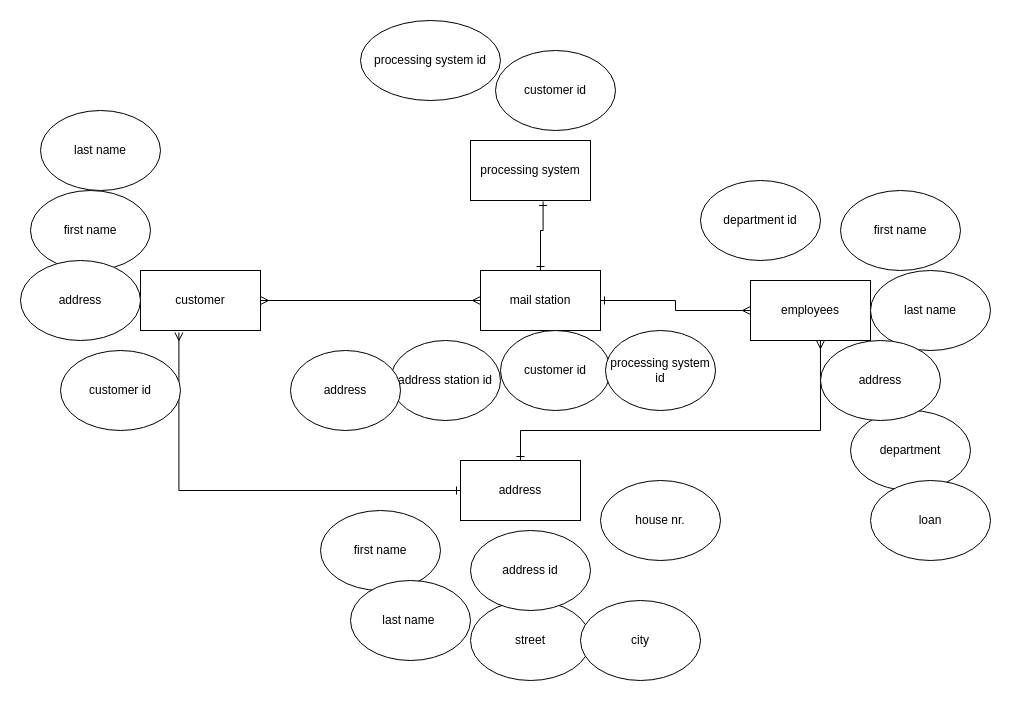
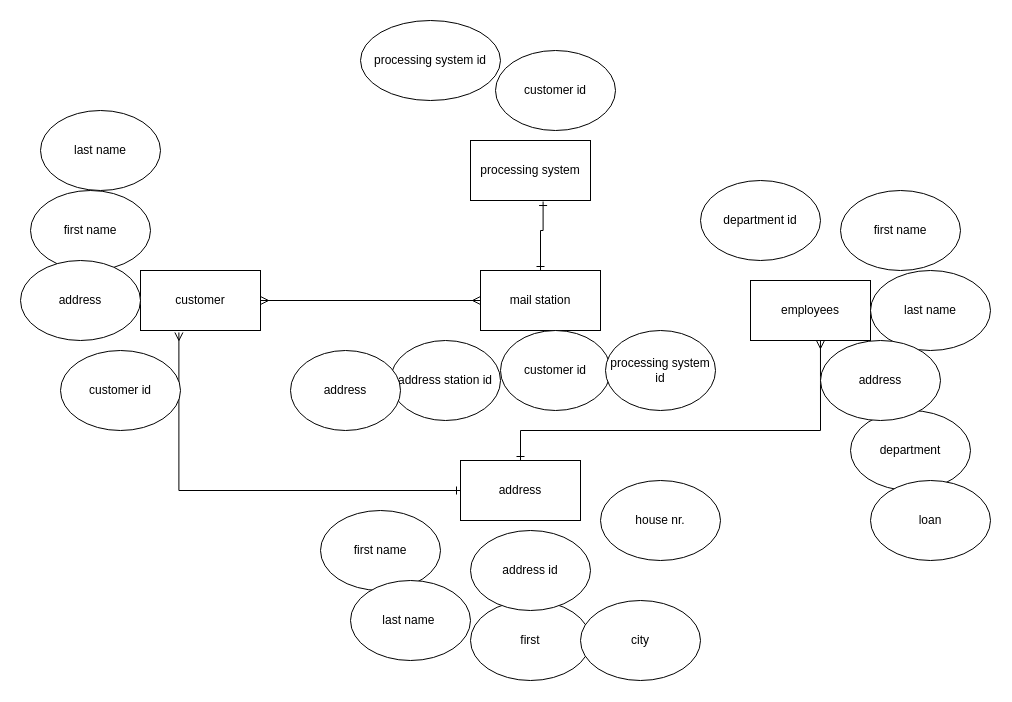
(676, 306) -> none
(531, 641) -> (531, 641)
